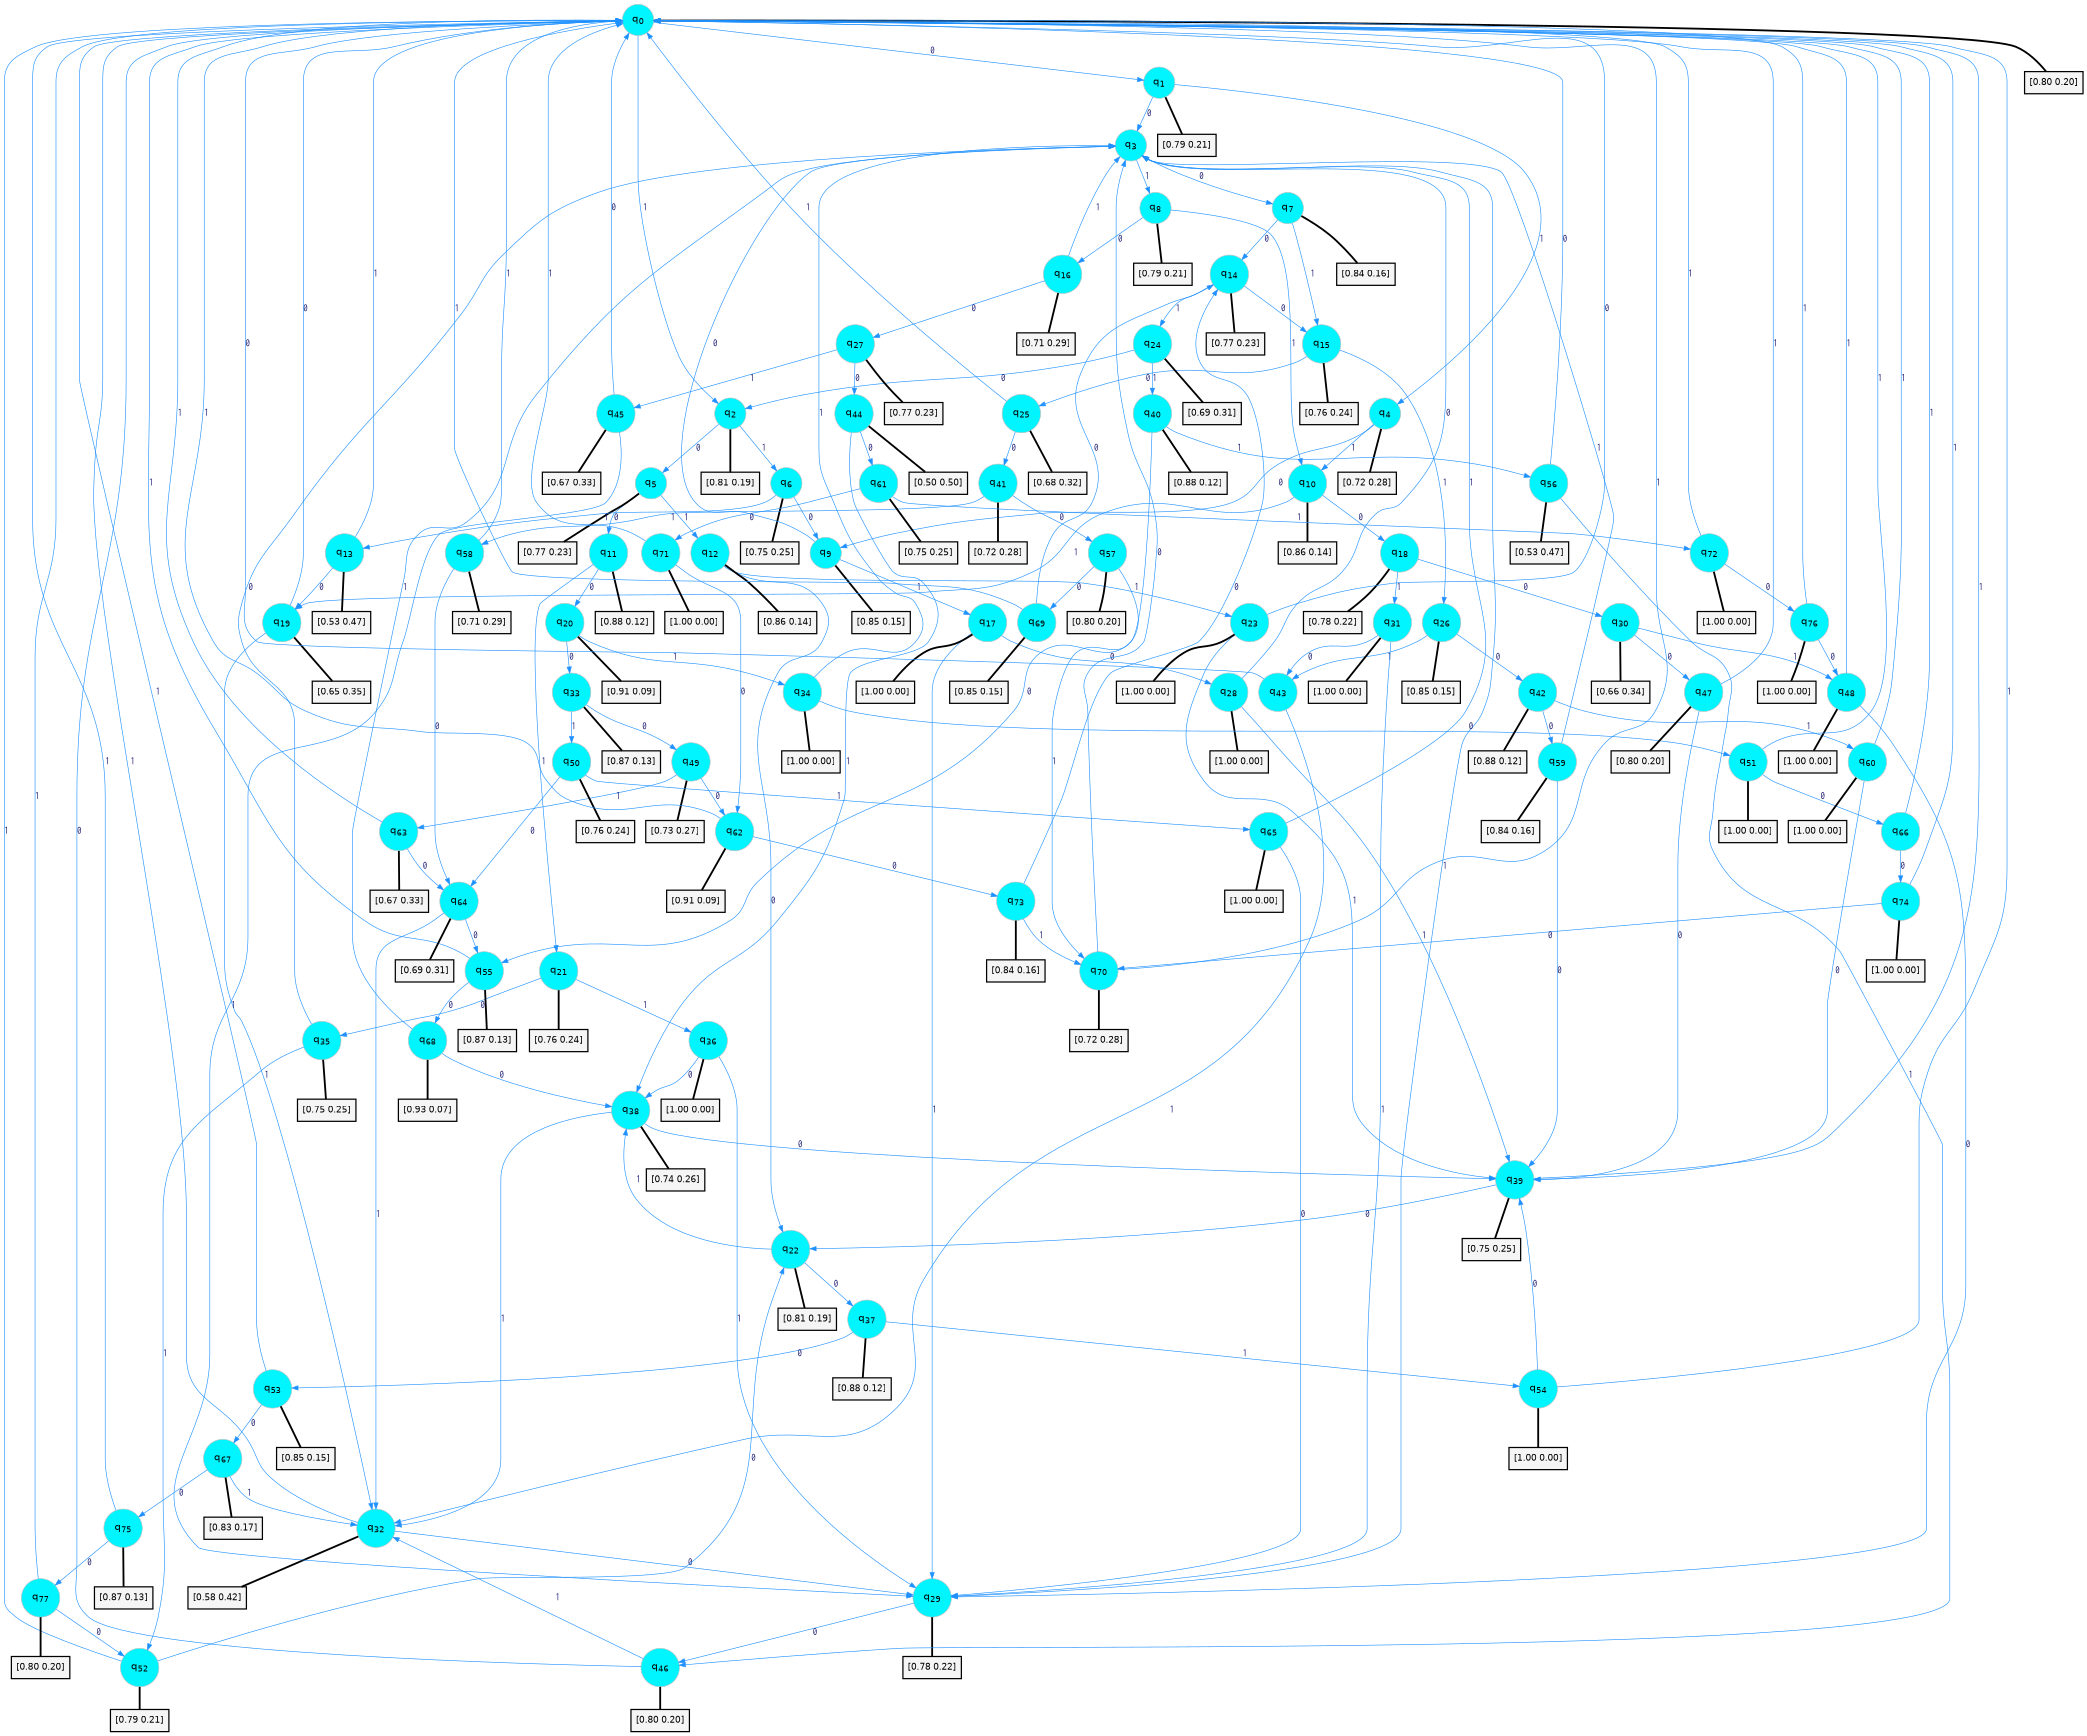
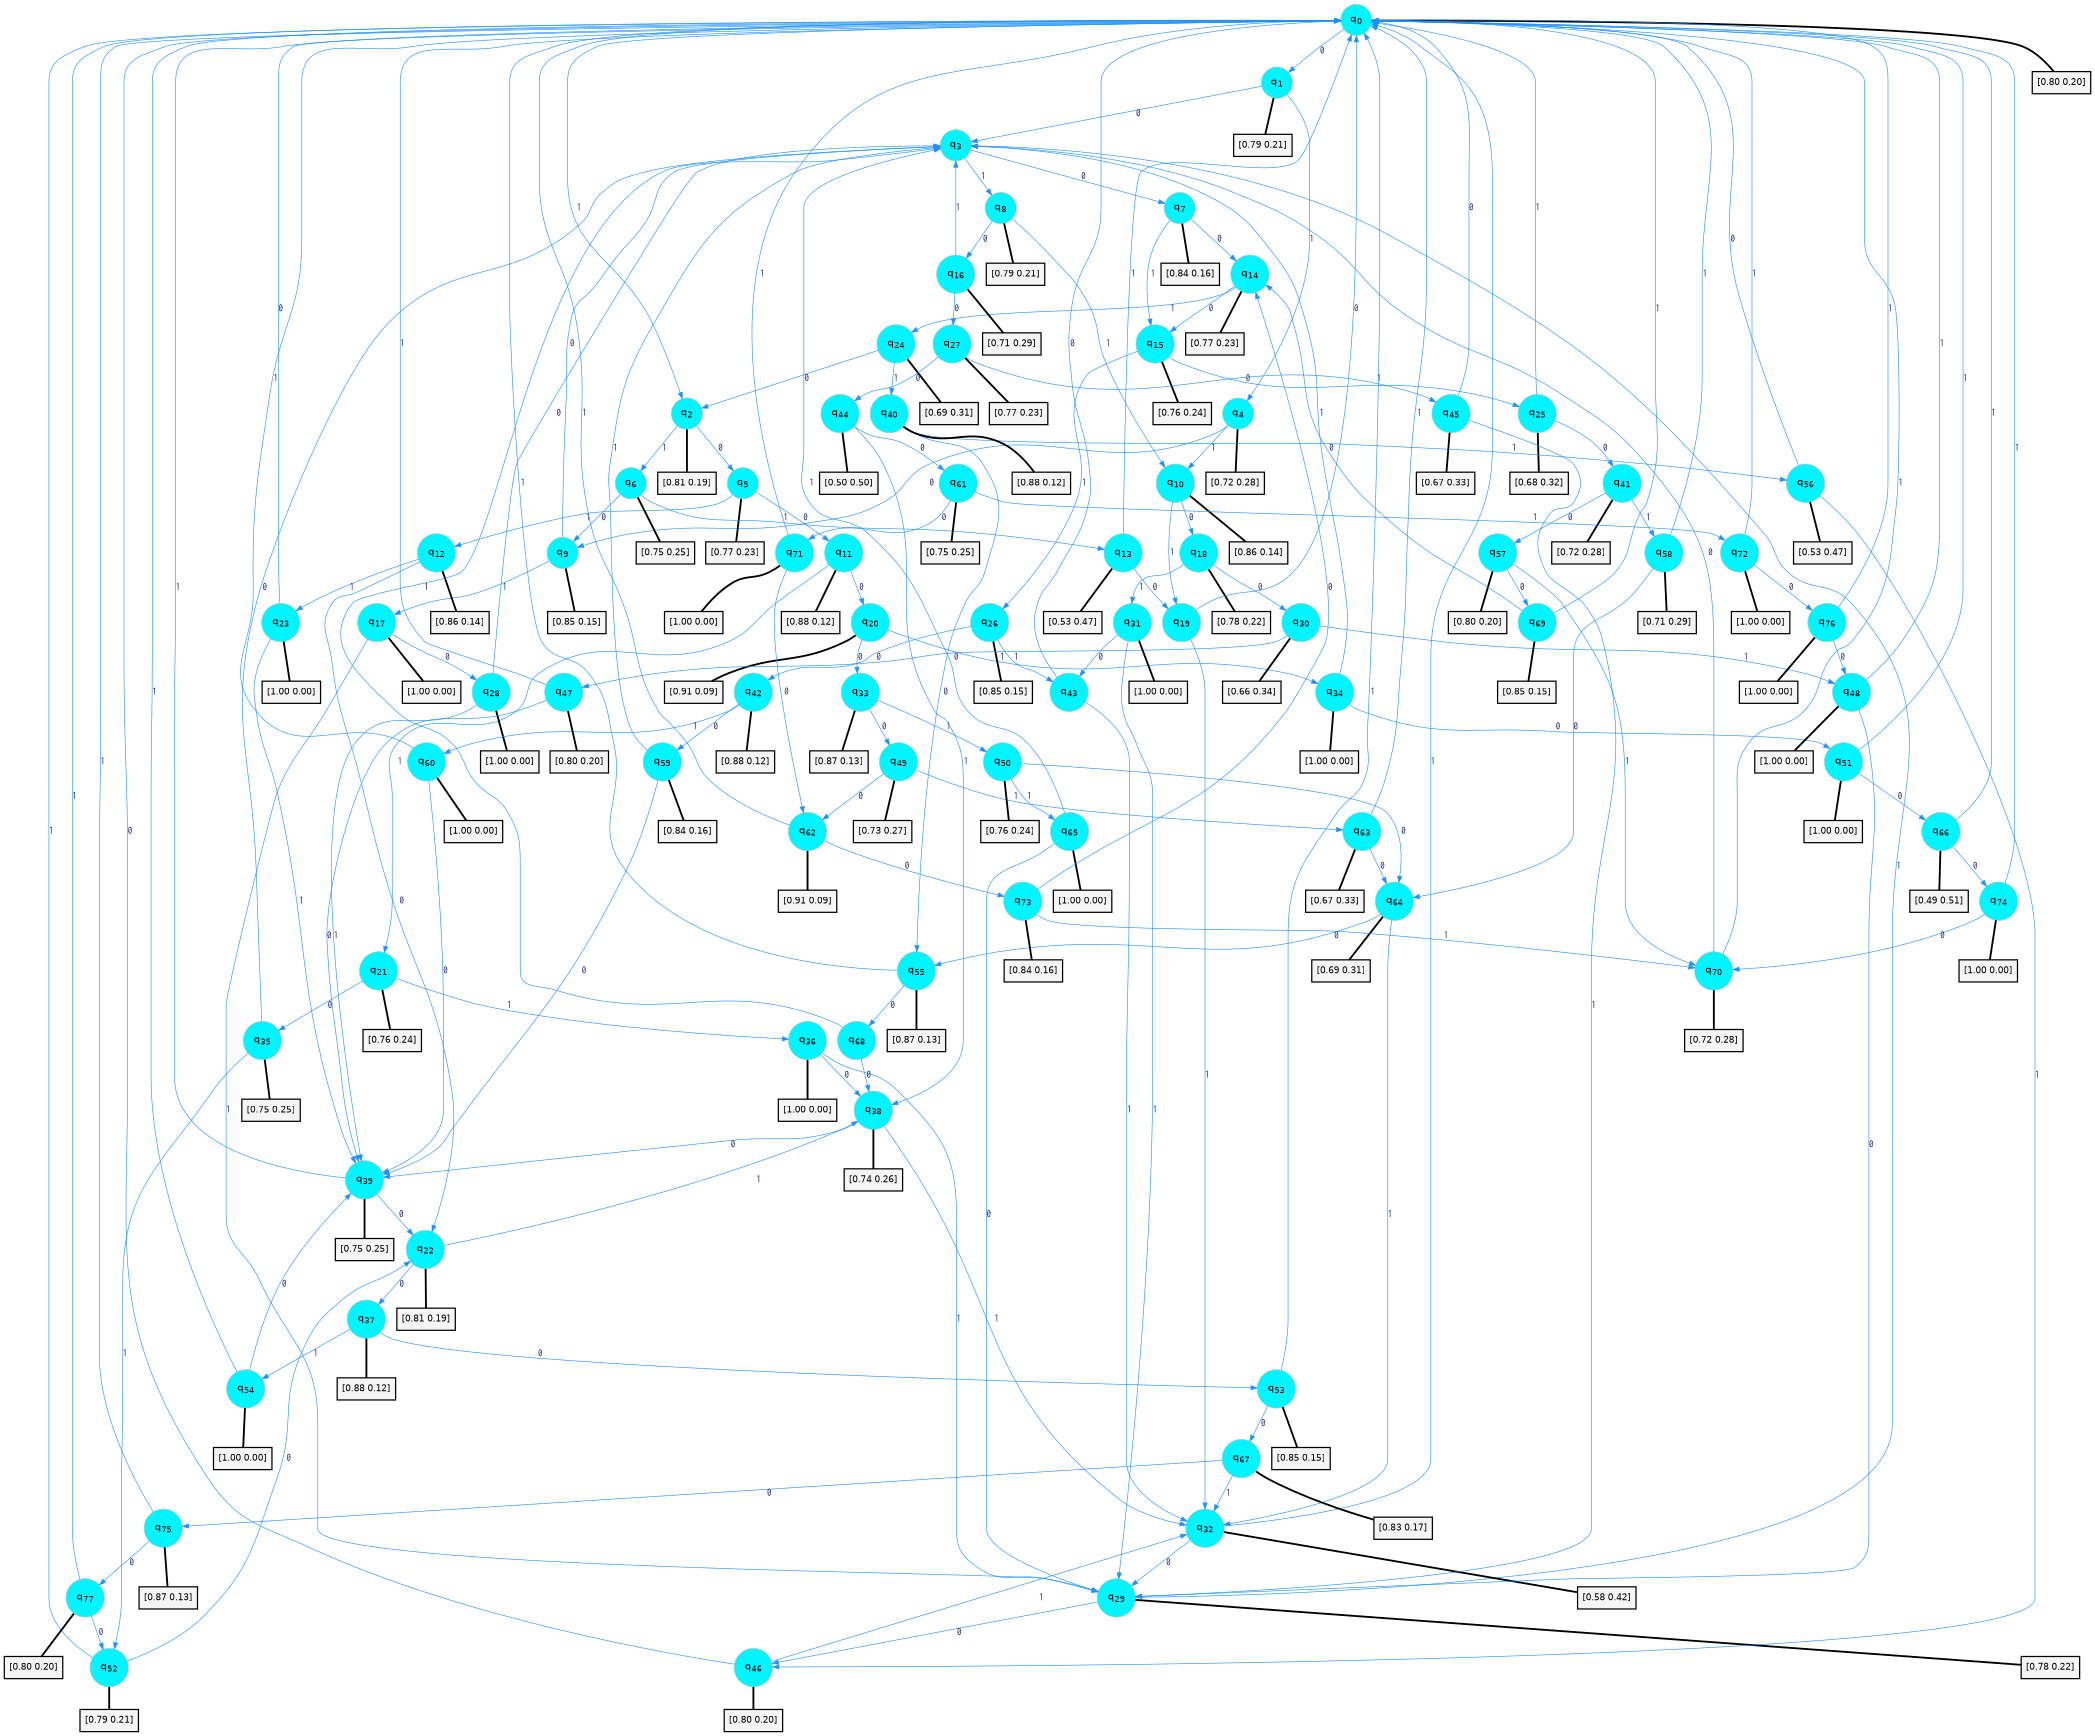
(341, 692) -> none
none -> (1939, 901)
(428, 1110) -> none
